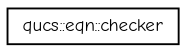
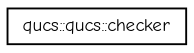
(93, 26) -> (97, 26)
